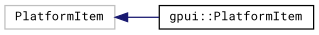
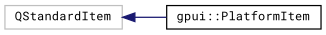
(60, 17) -> (64, 17)
